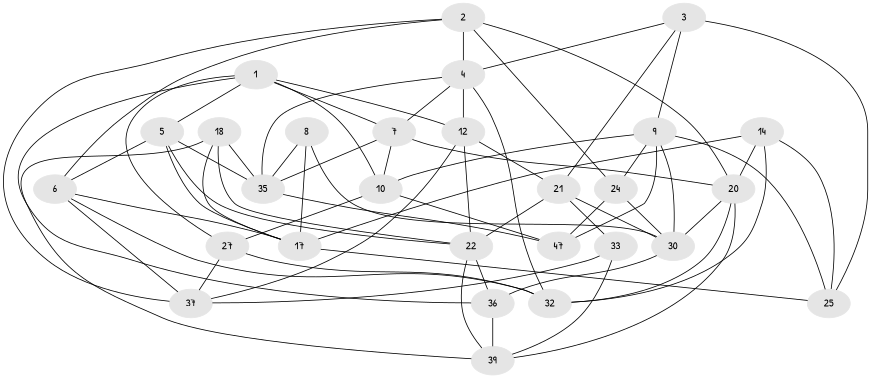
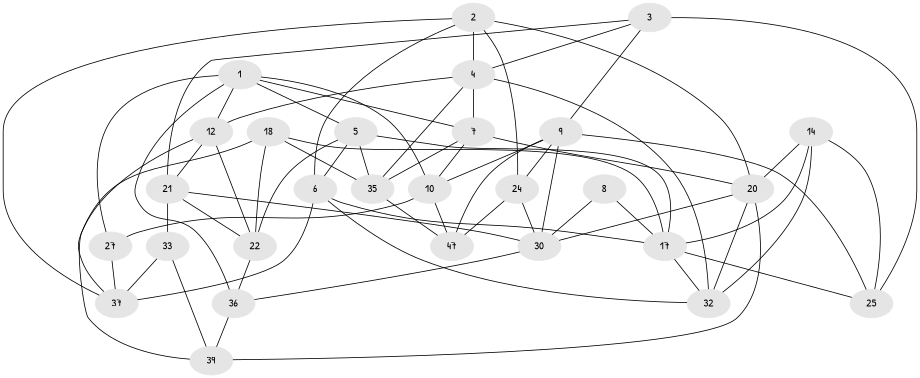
(285, 160) -> none
(346, 271) -> (687, 275)
(462, 309) -> none
